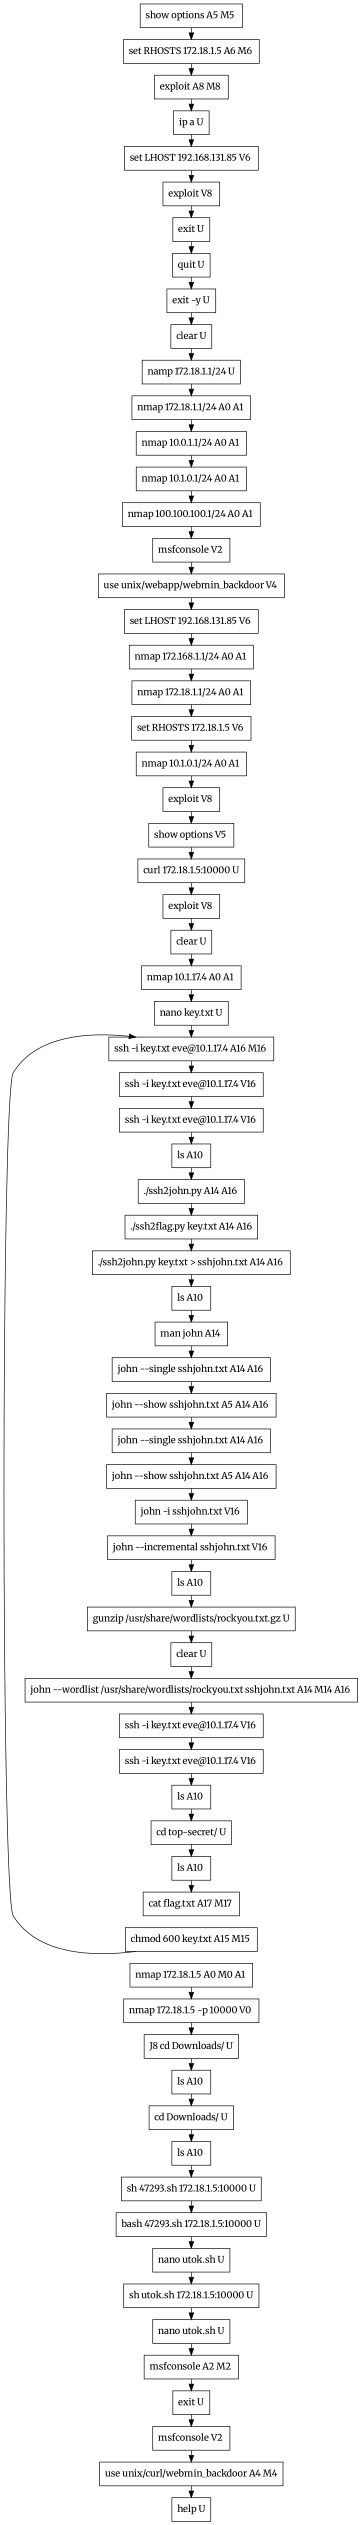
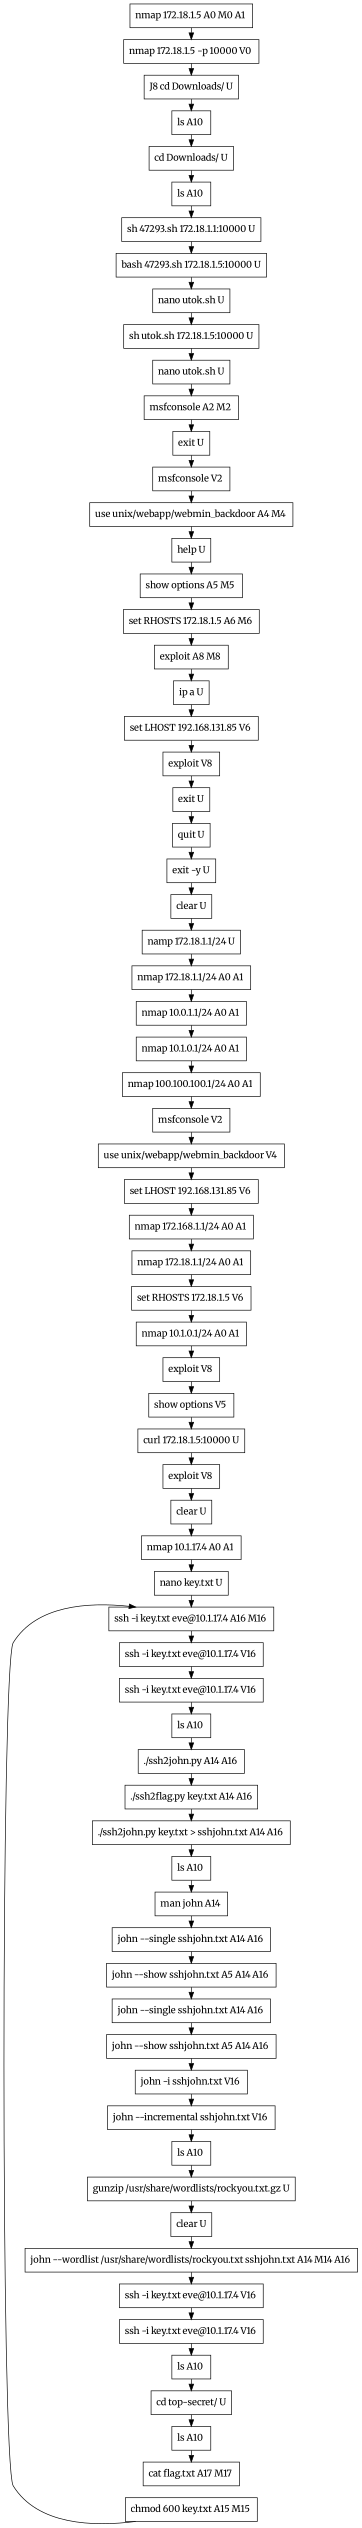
none -> (191, 565)
(191, 2189) -> (191, 230)
(191, 2474) -> (191, 515)
